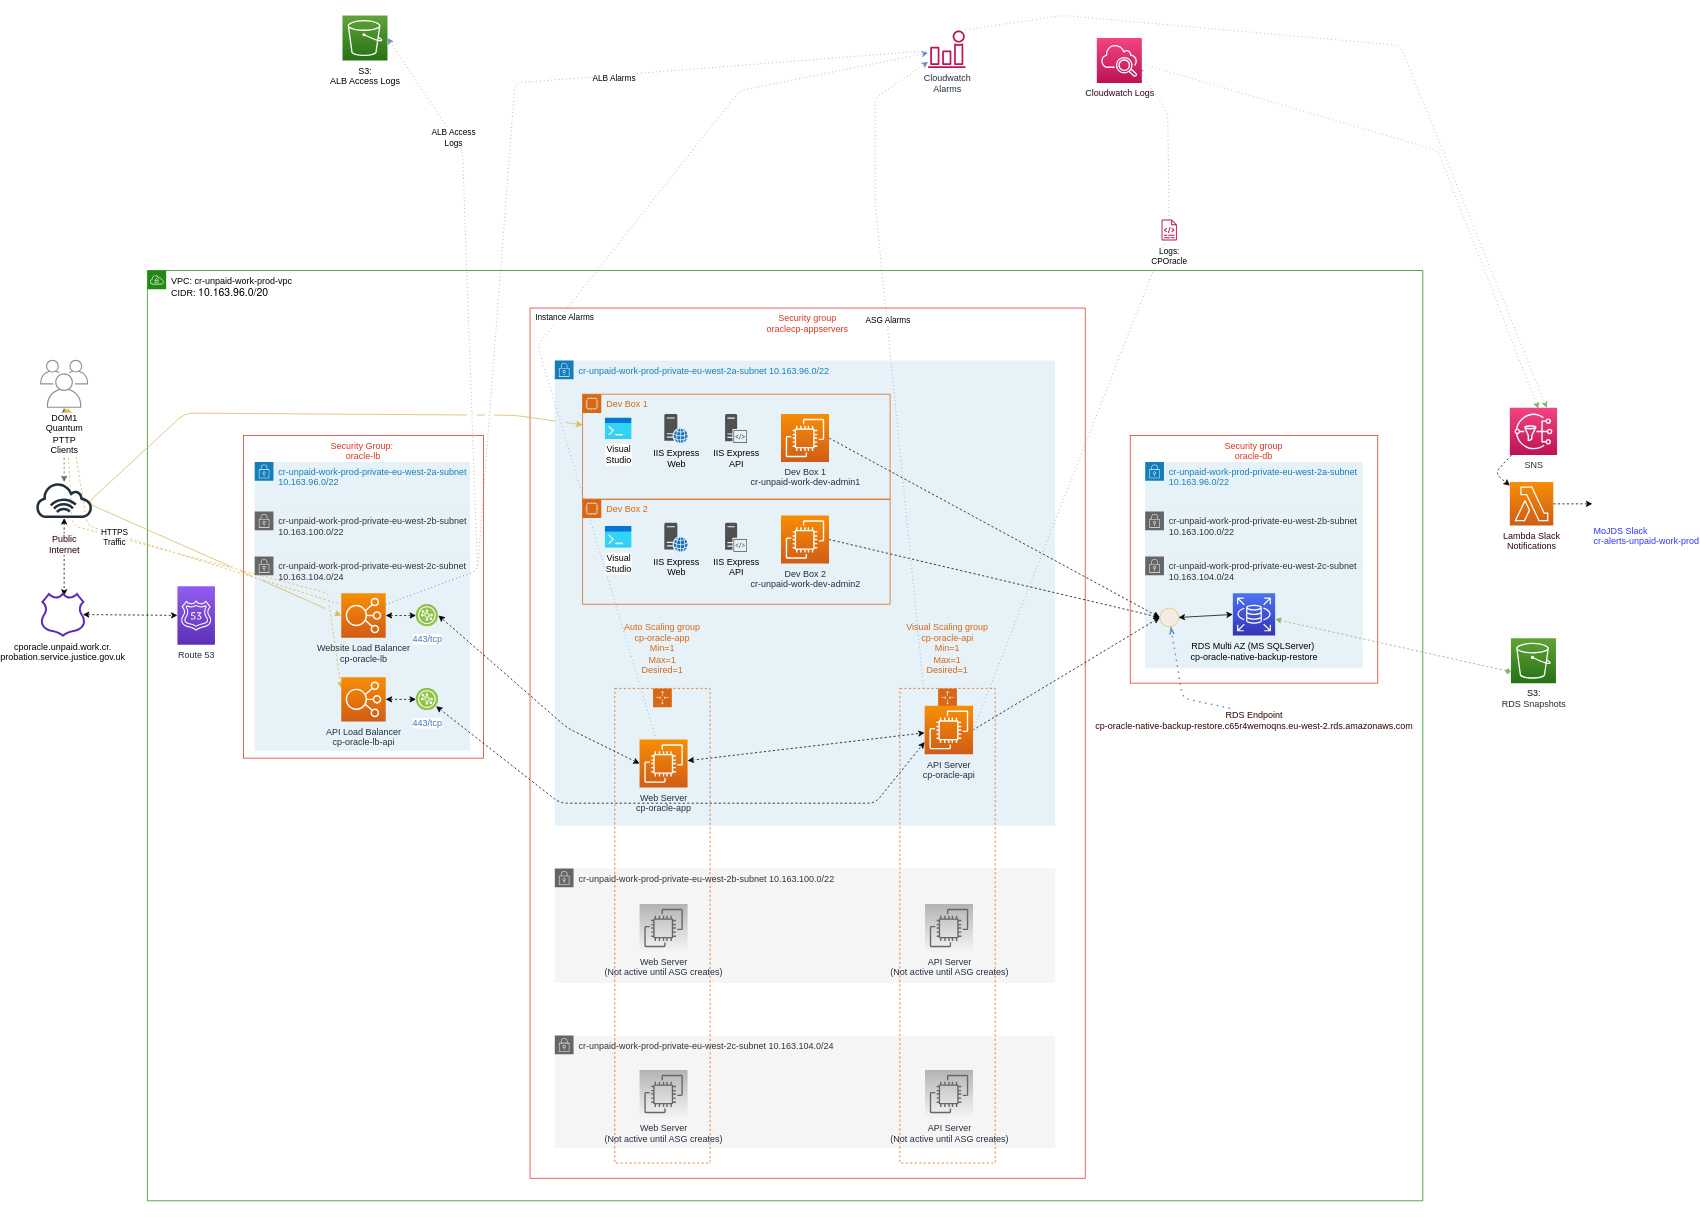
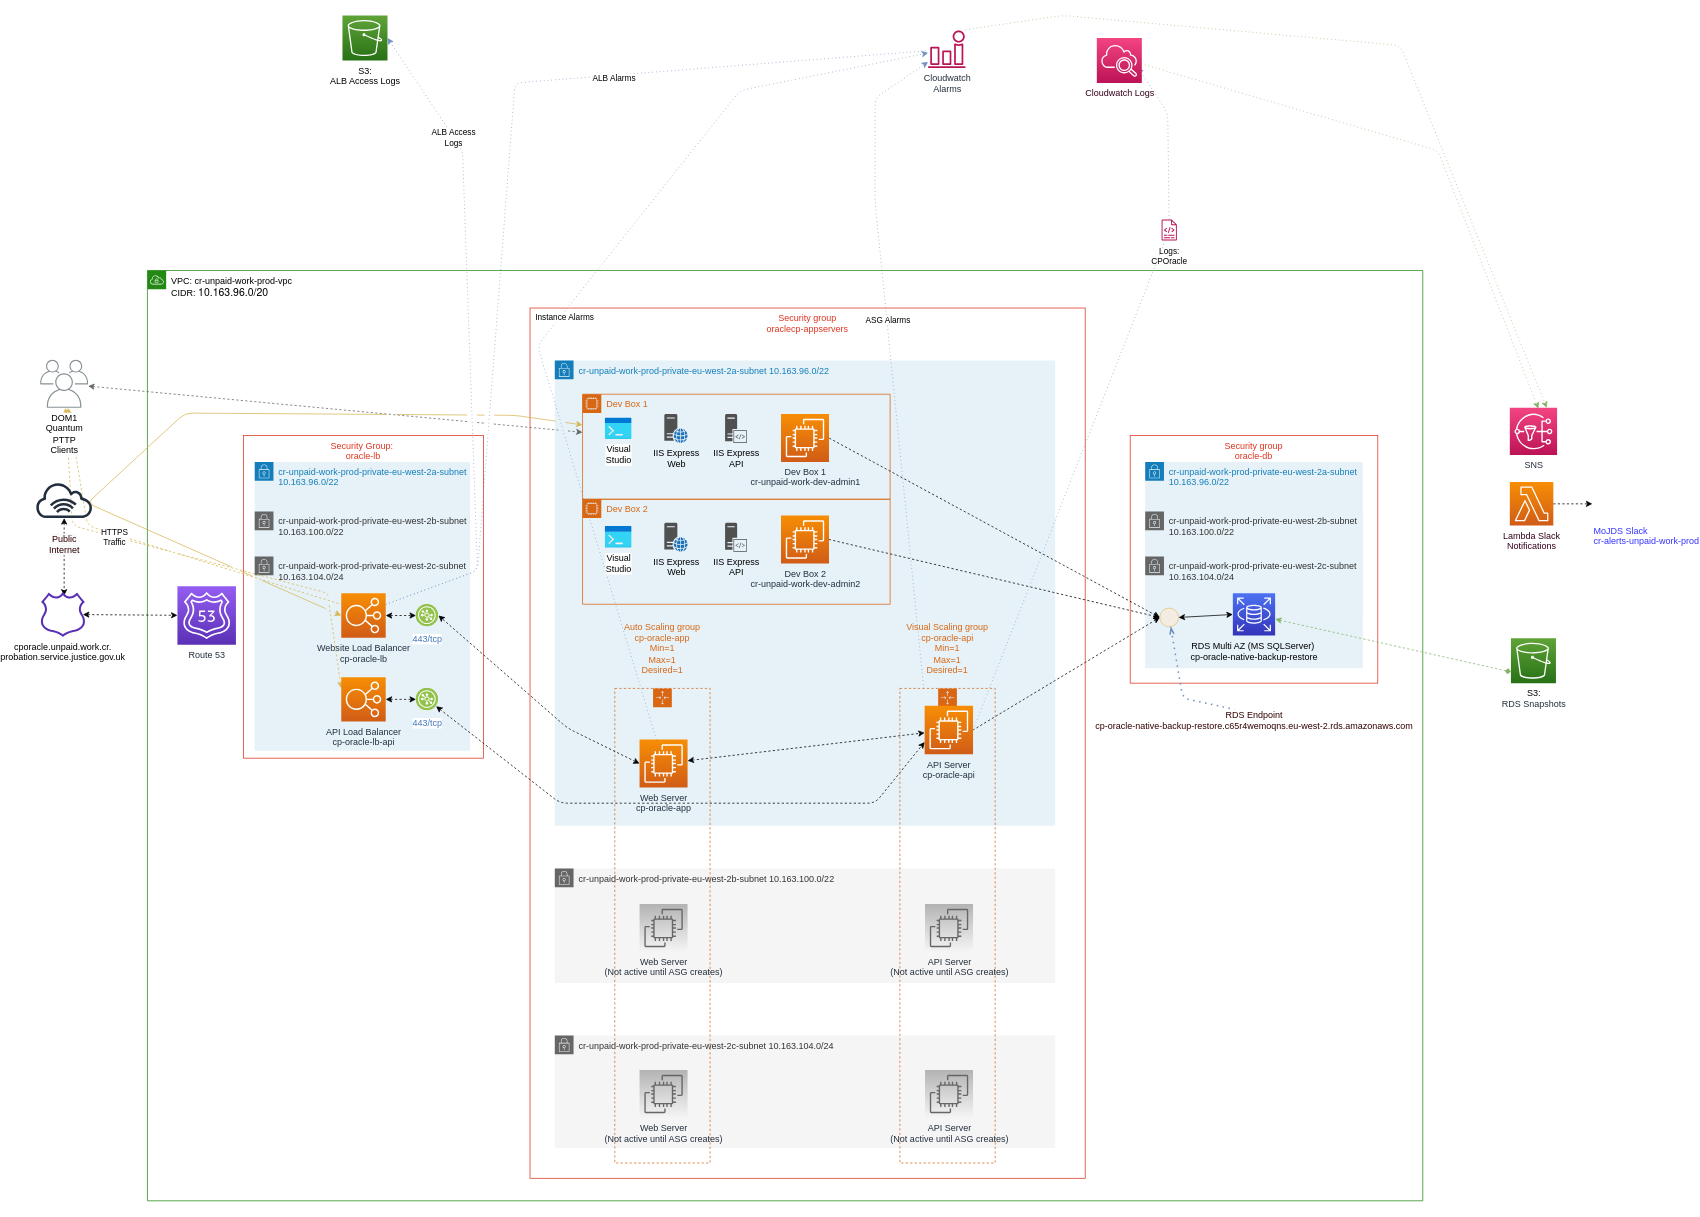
(1499, 468) -> none
(64, 475) -> (232, 399)
(196, 615) -> (207, 615)
